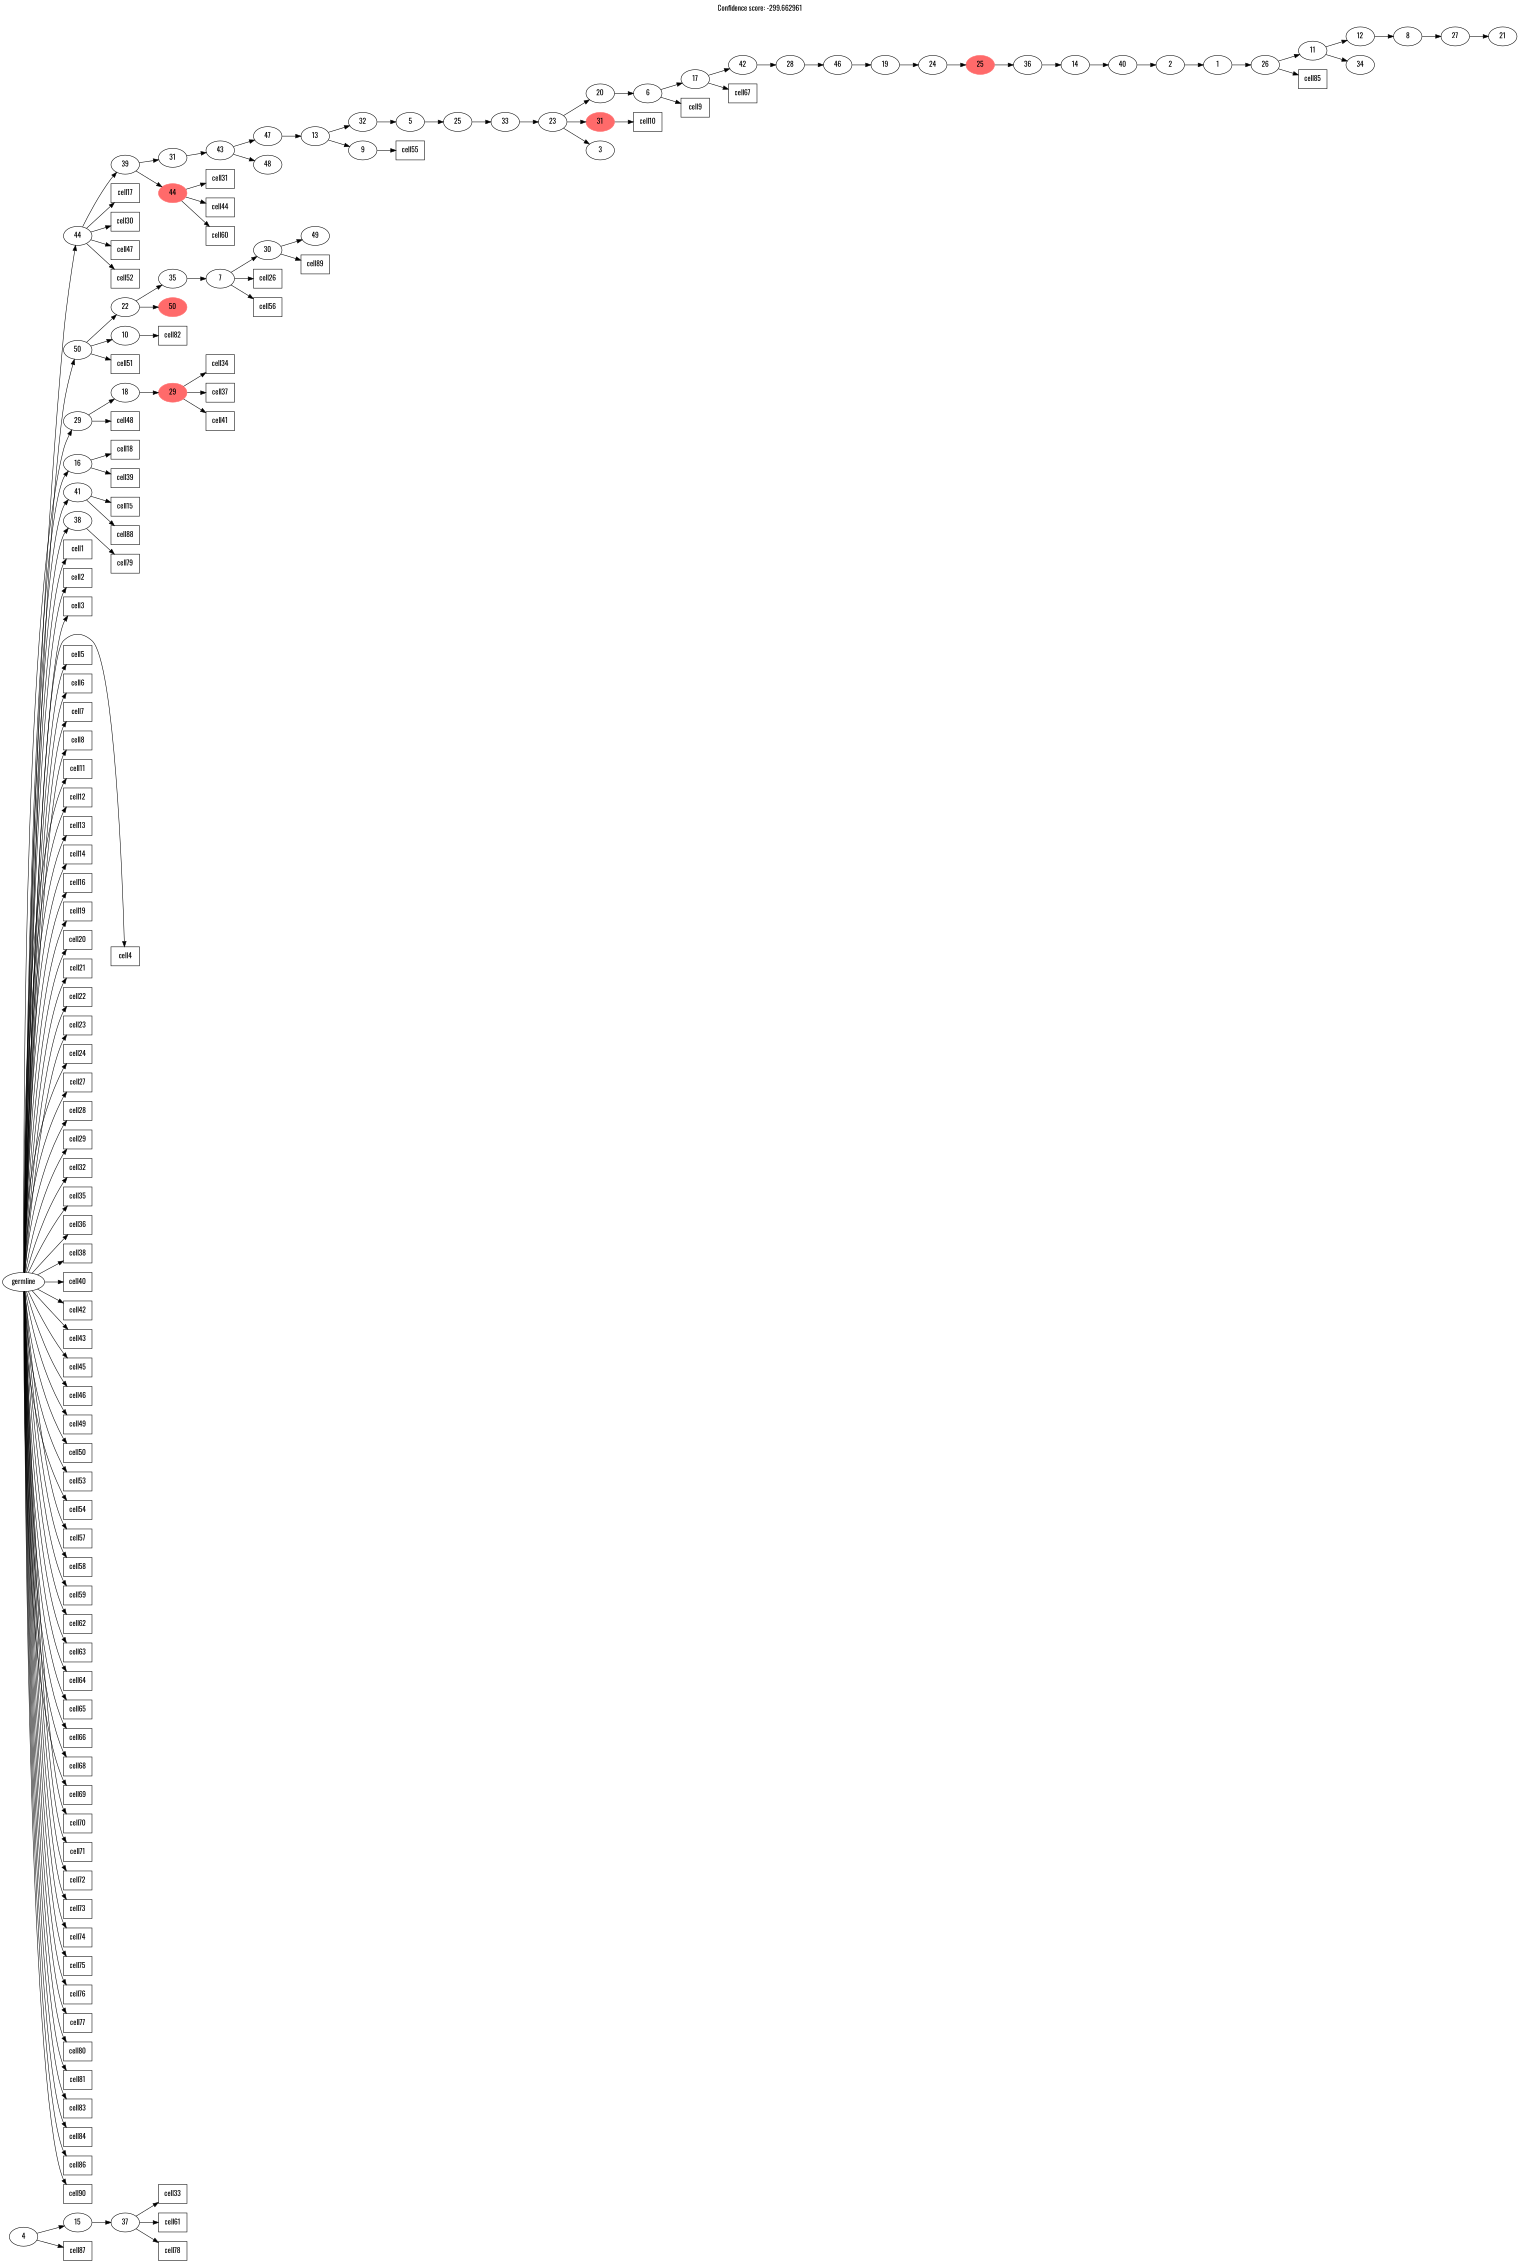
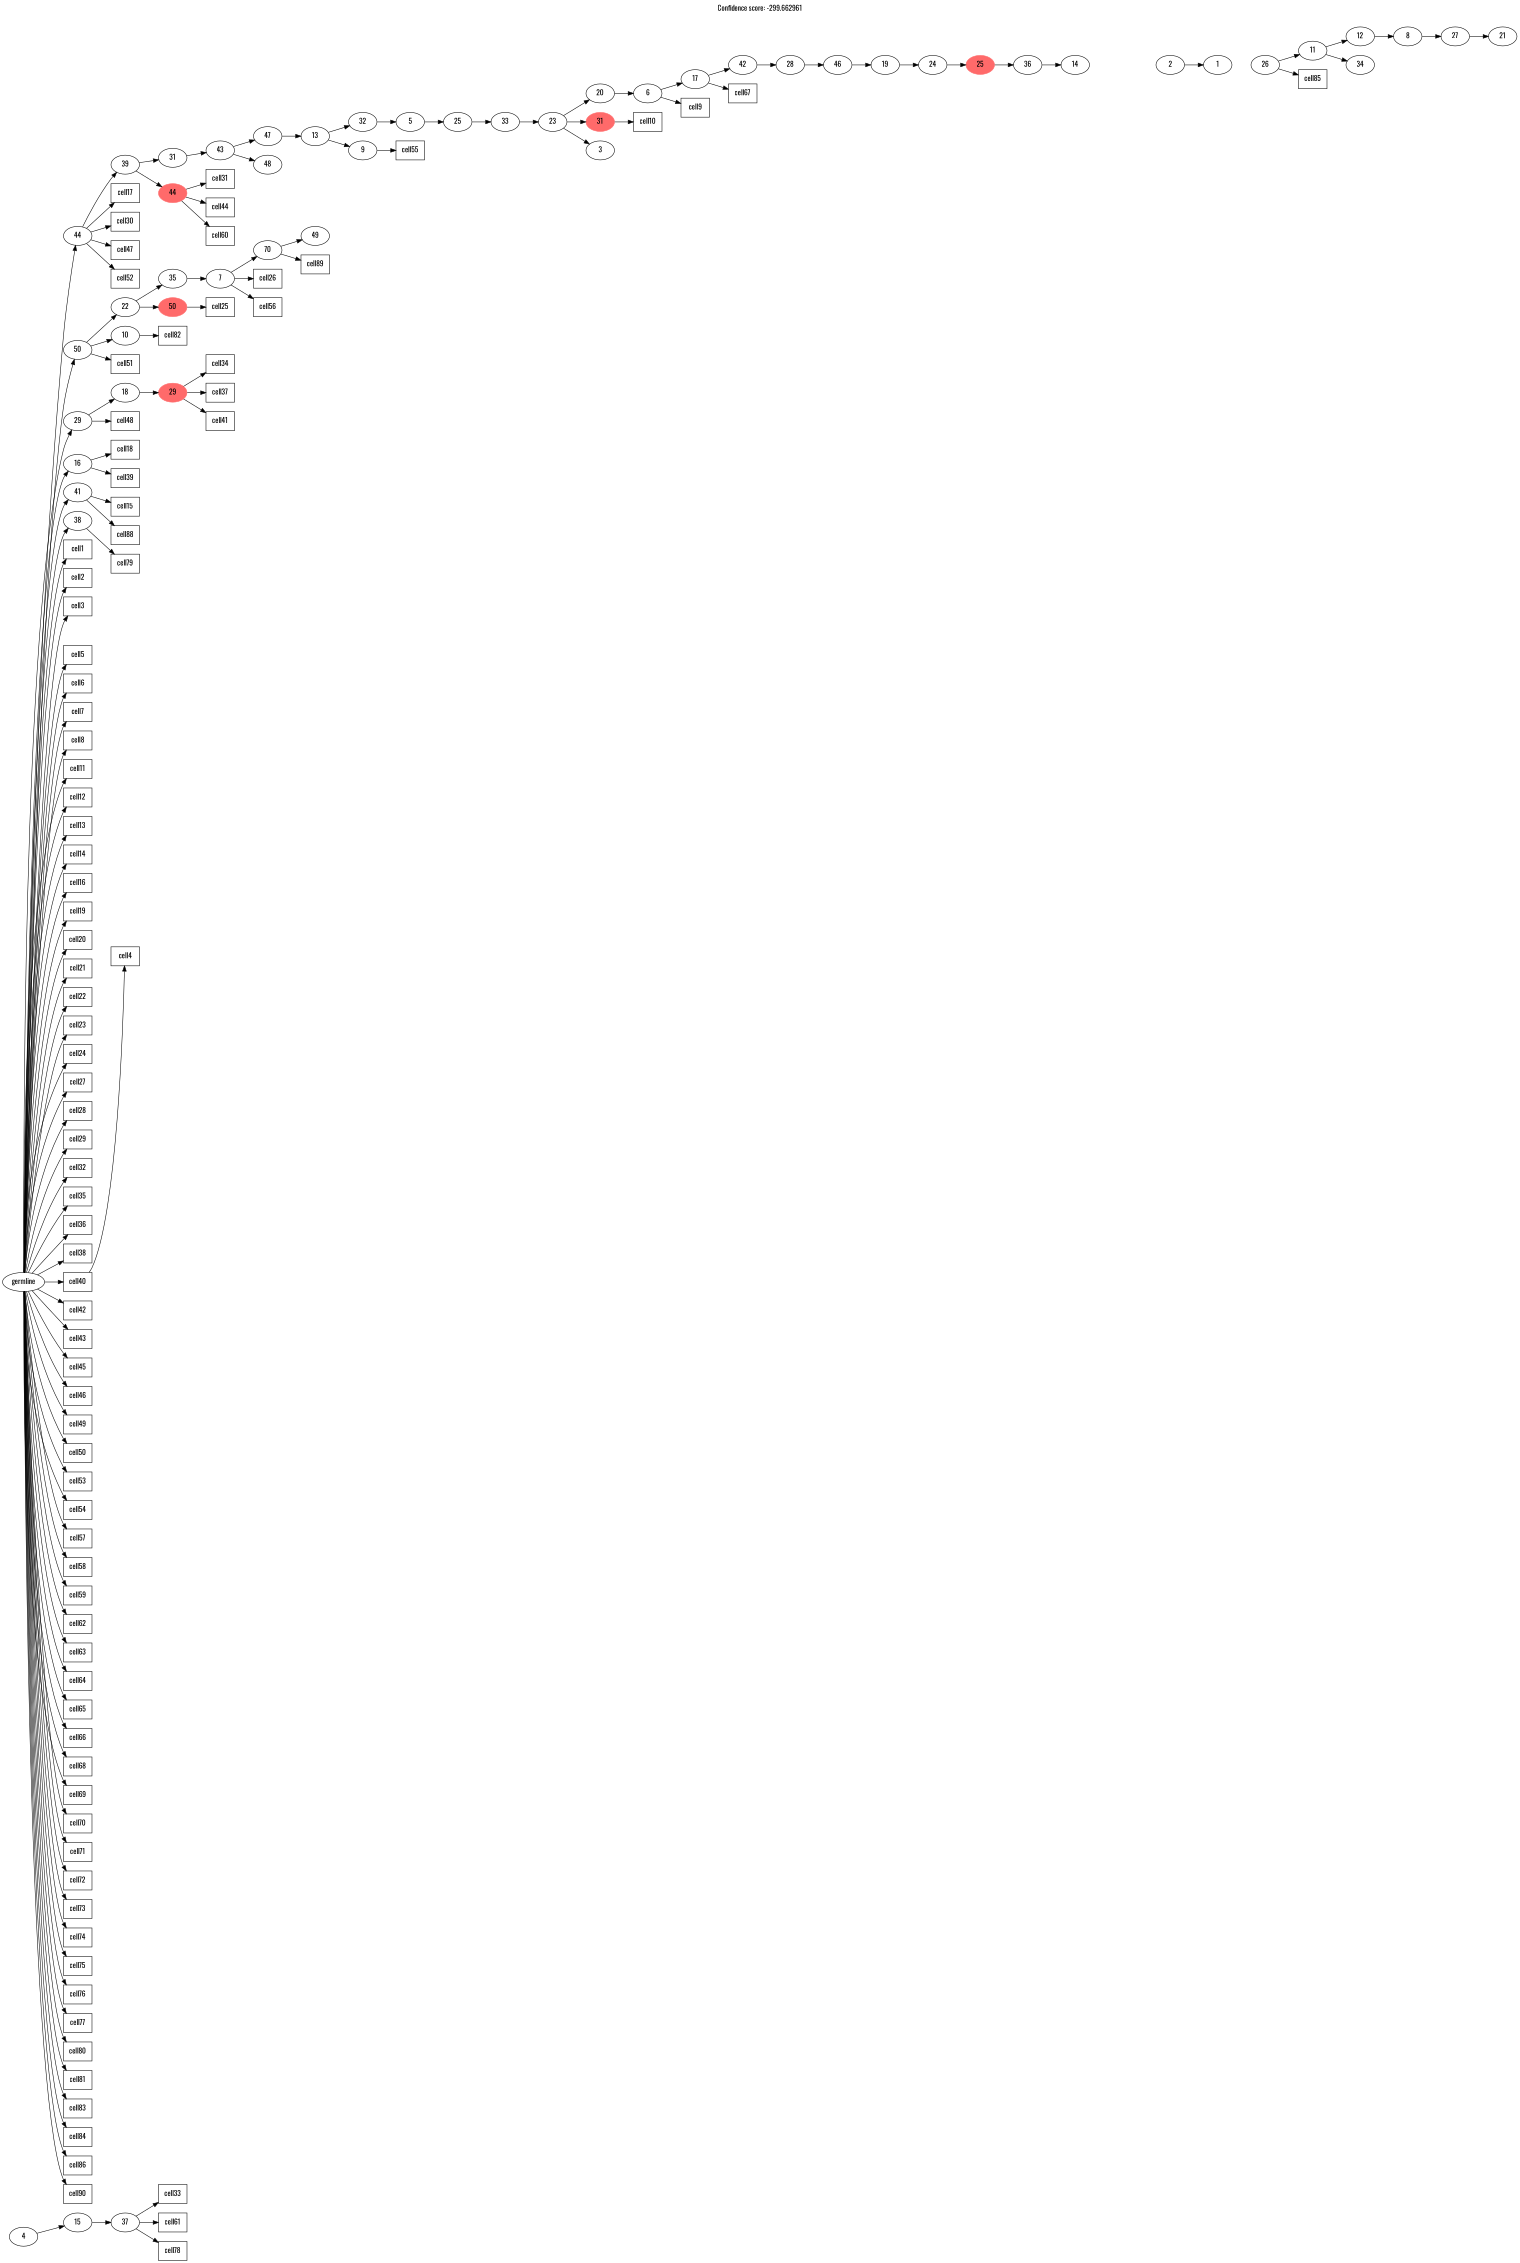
(1123, 65) -> none
(1239, 65) -> none
(268, 250) -> (268, 250)
none -> (220, 307)
(63, 644) -> (117, 1123)
(78, 2251) -> none
